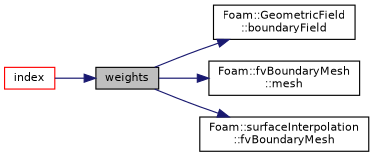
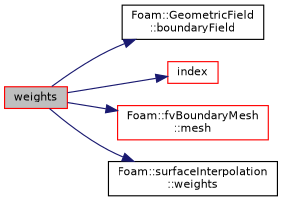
(69, 78) -> (112, 85)
(127, 78) -> (36, 98)
(284, 78) -> (193, 123)
(284, 134) -> (193, 179)
